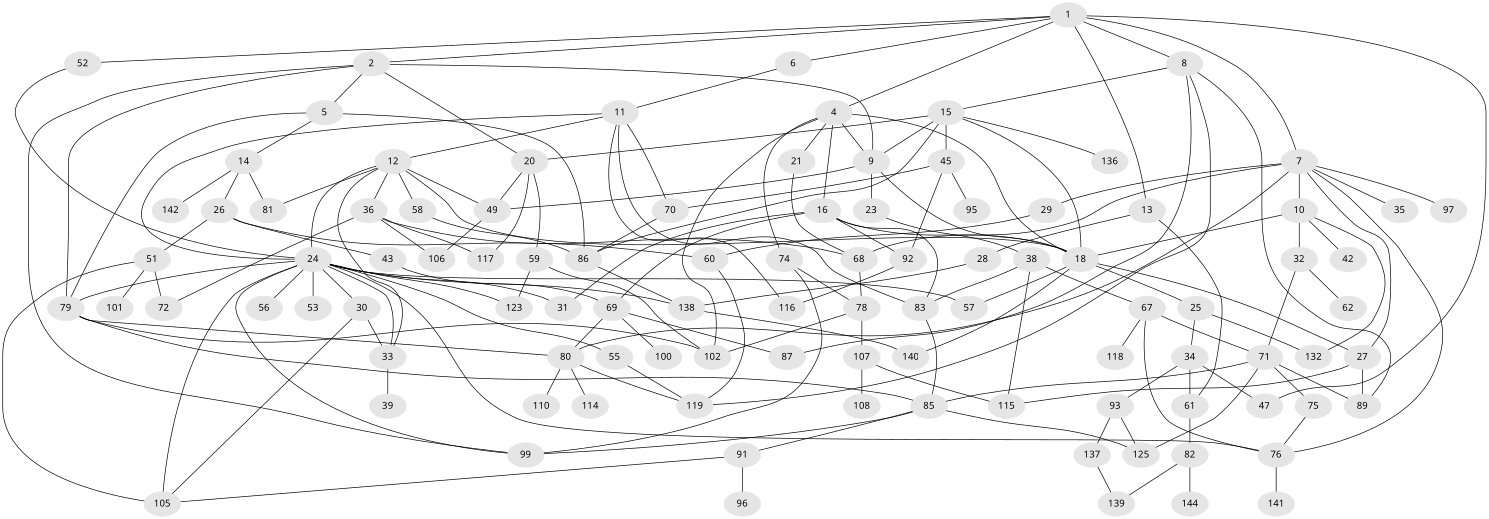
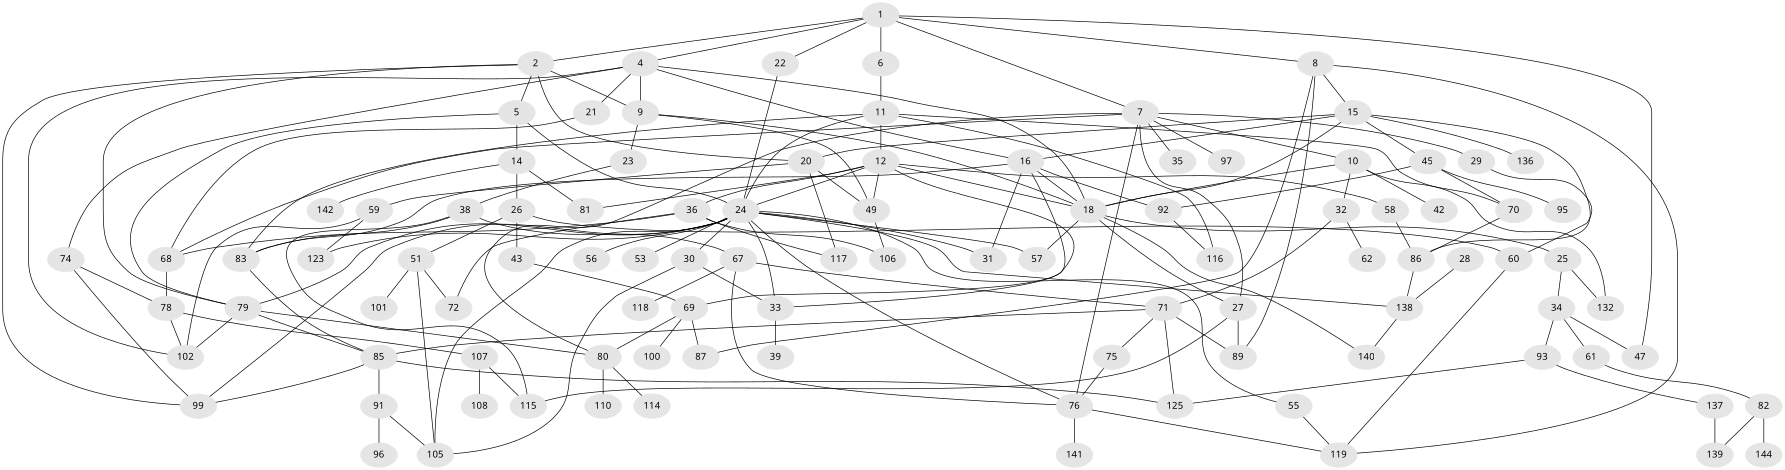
(83, 64) -> (780, 64)
(503, 130) -> (605, 174)
(909, 137) -> (1175, 139)
(1147, 211) -> none
(629, 384) -> (1207, 431)
